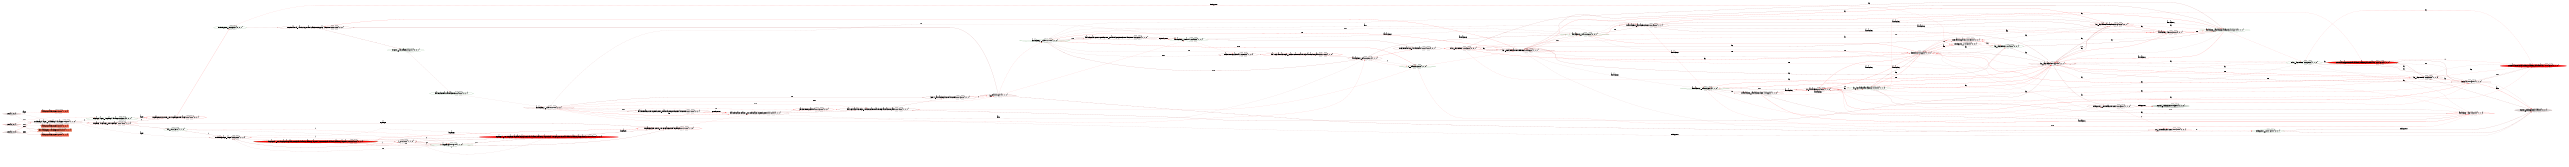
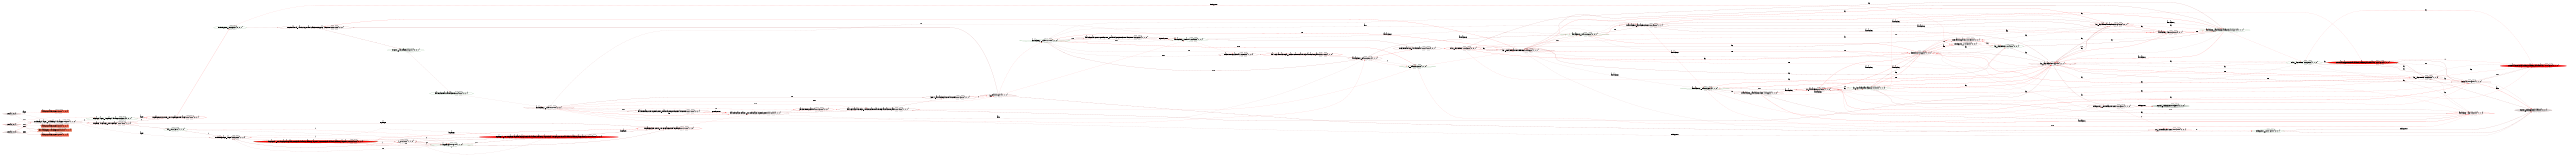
(1312, 29) -> (1118, 41)
none -> (2448, 96)
